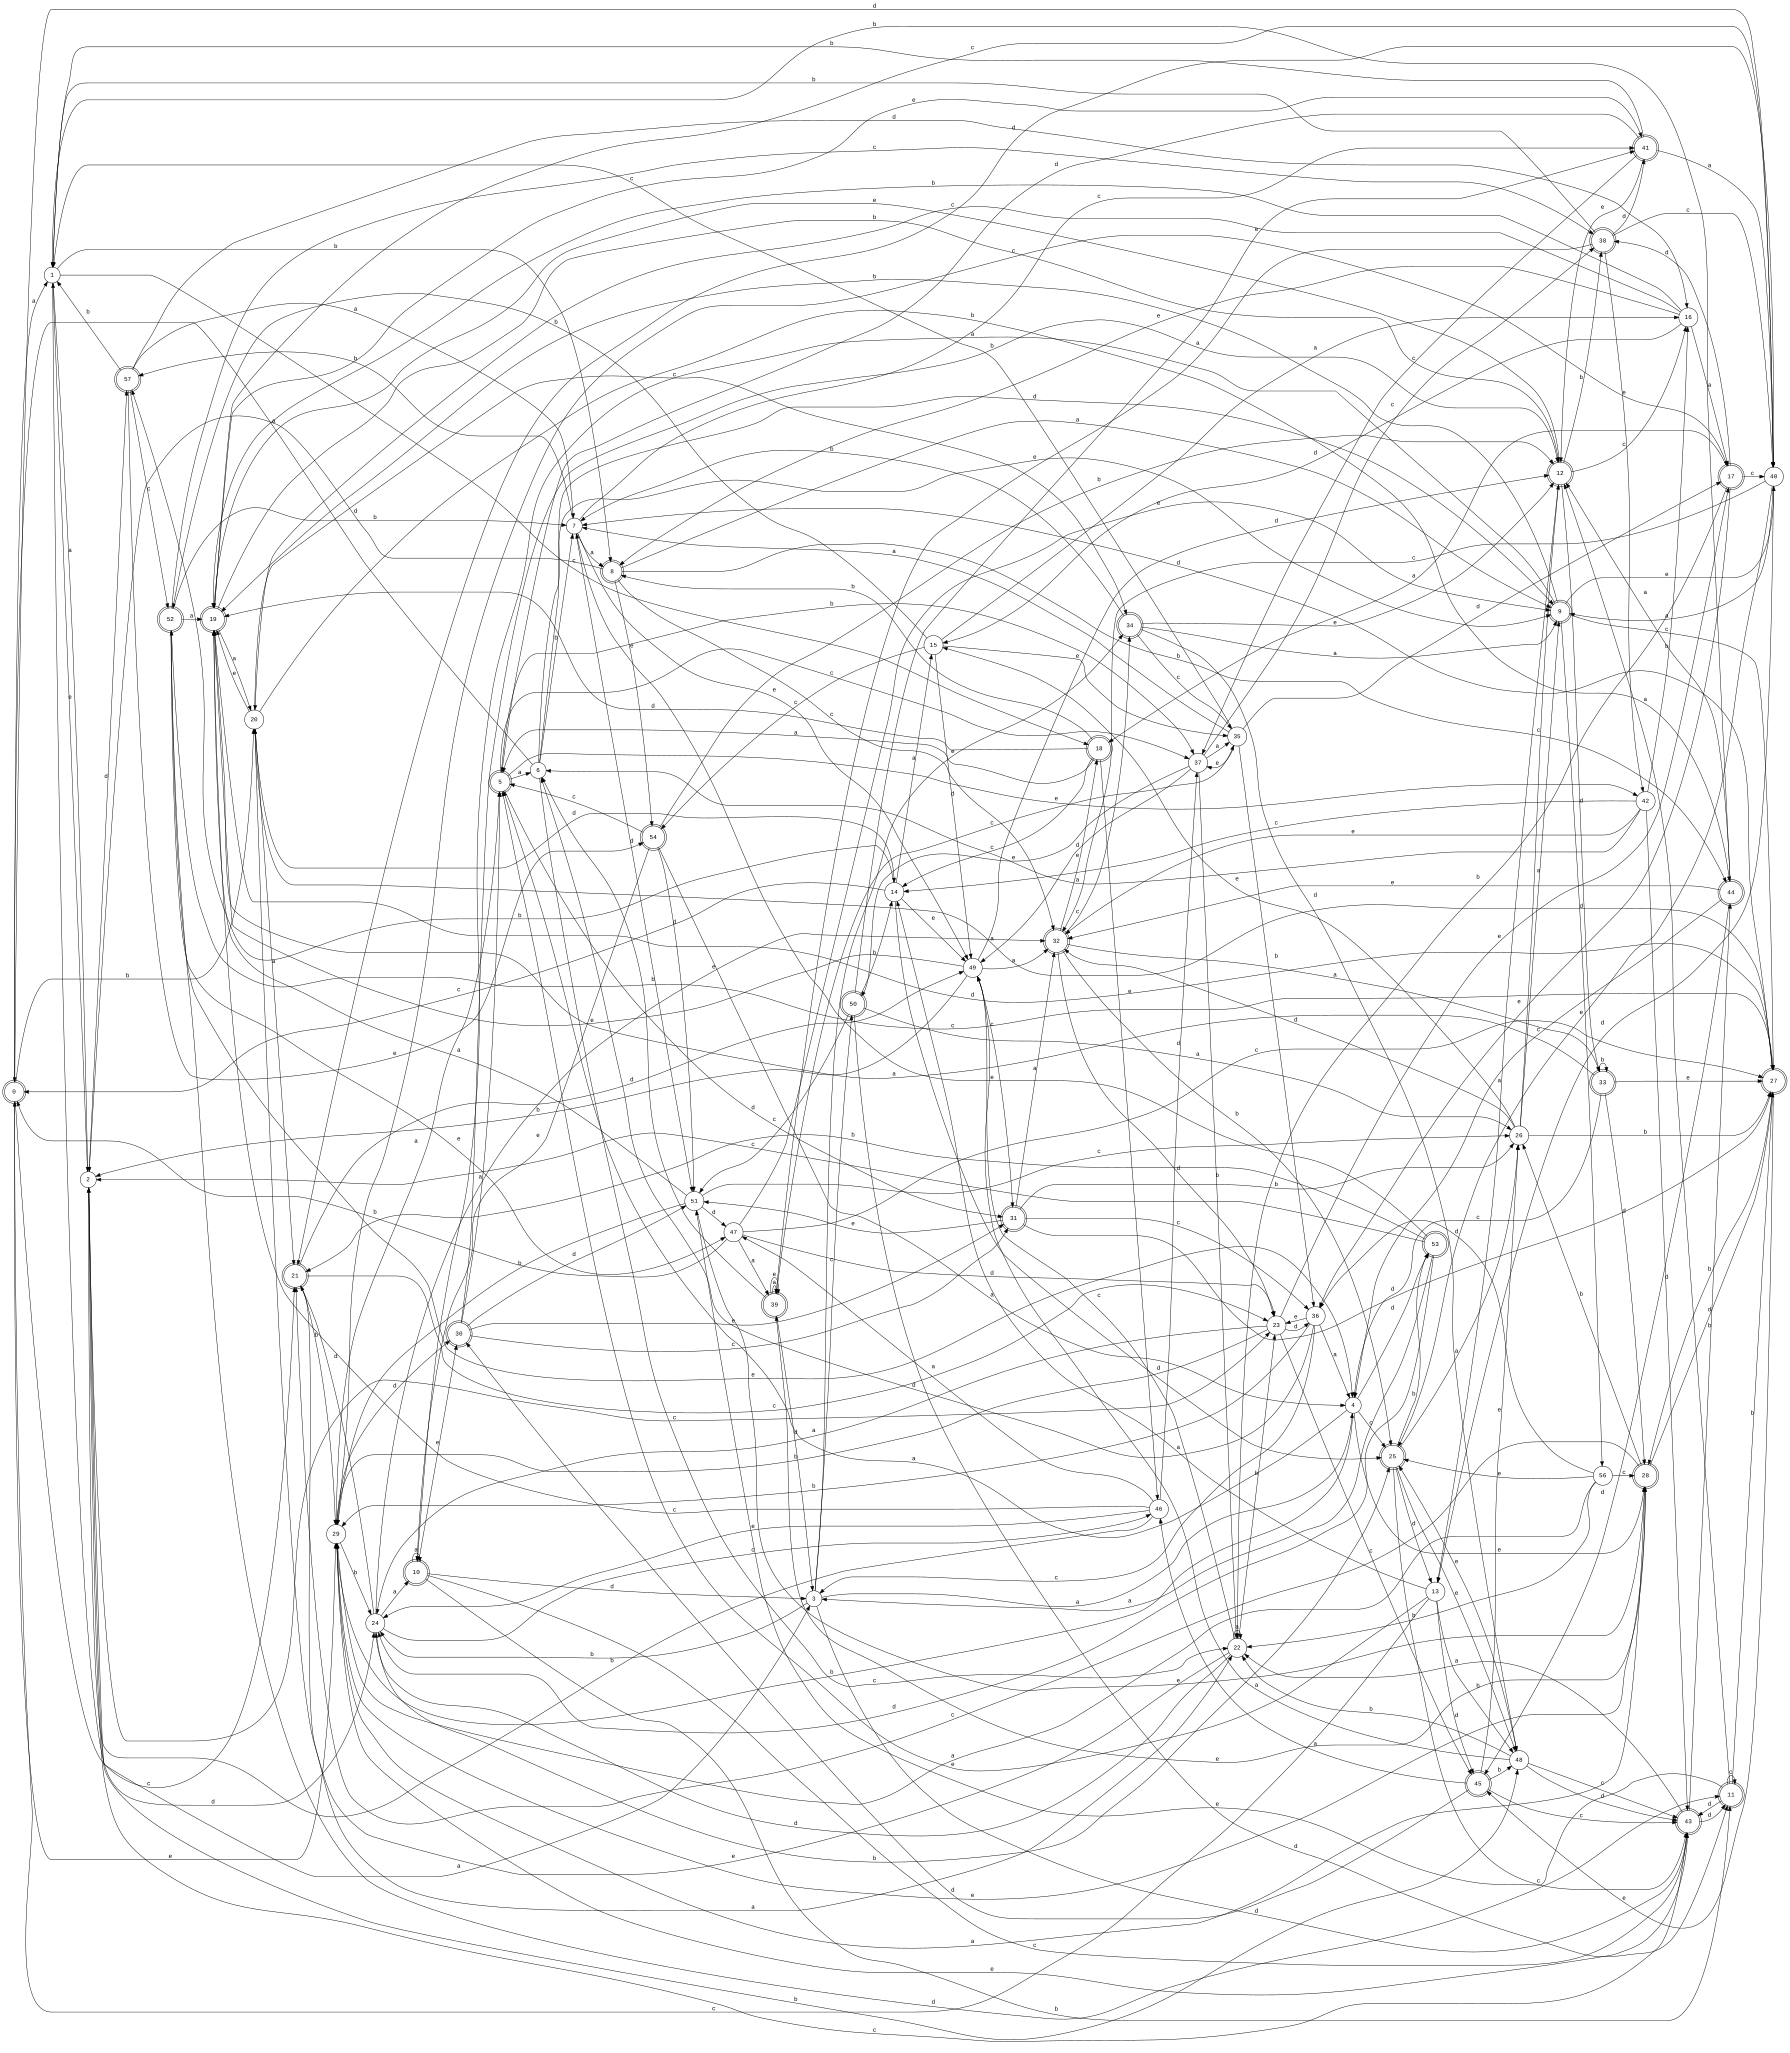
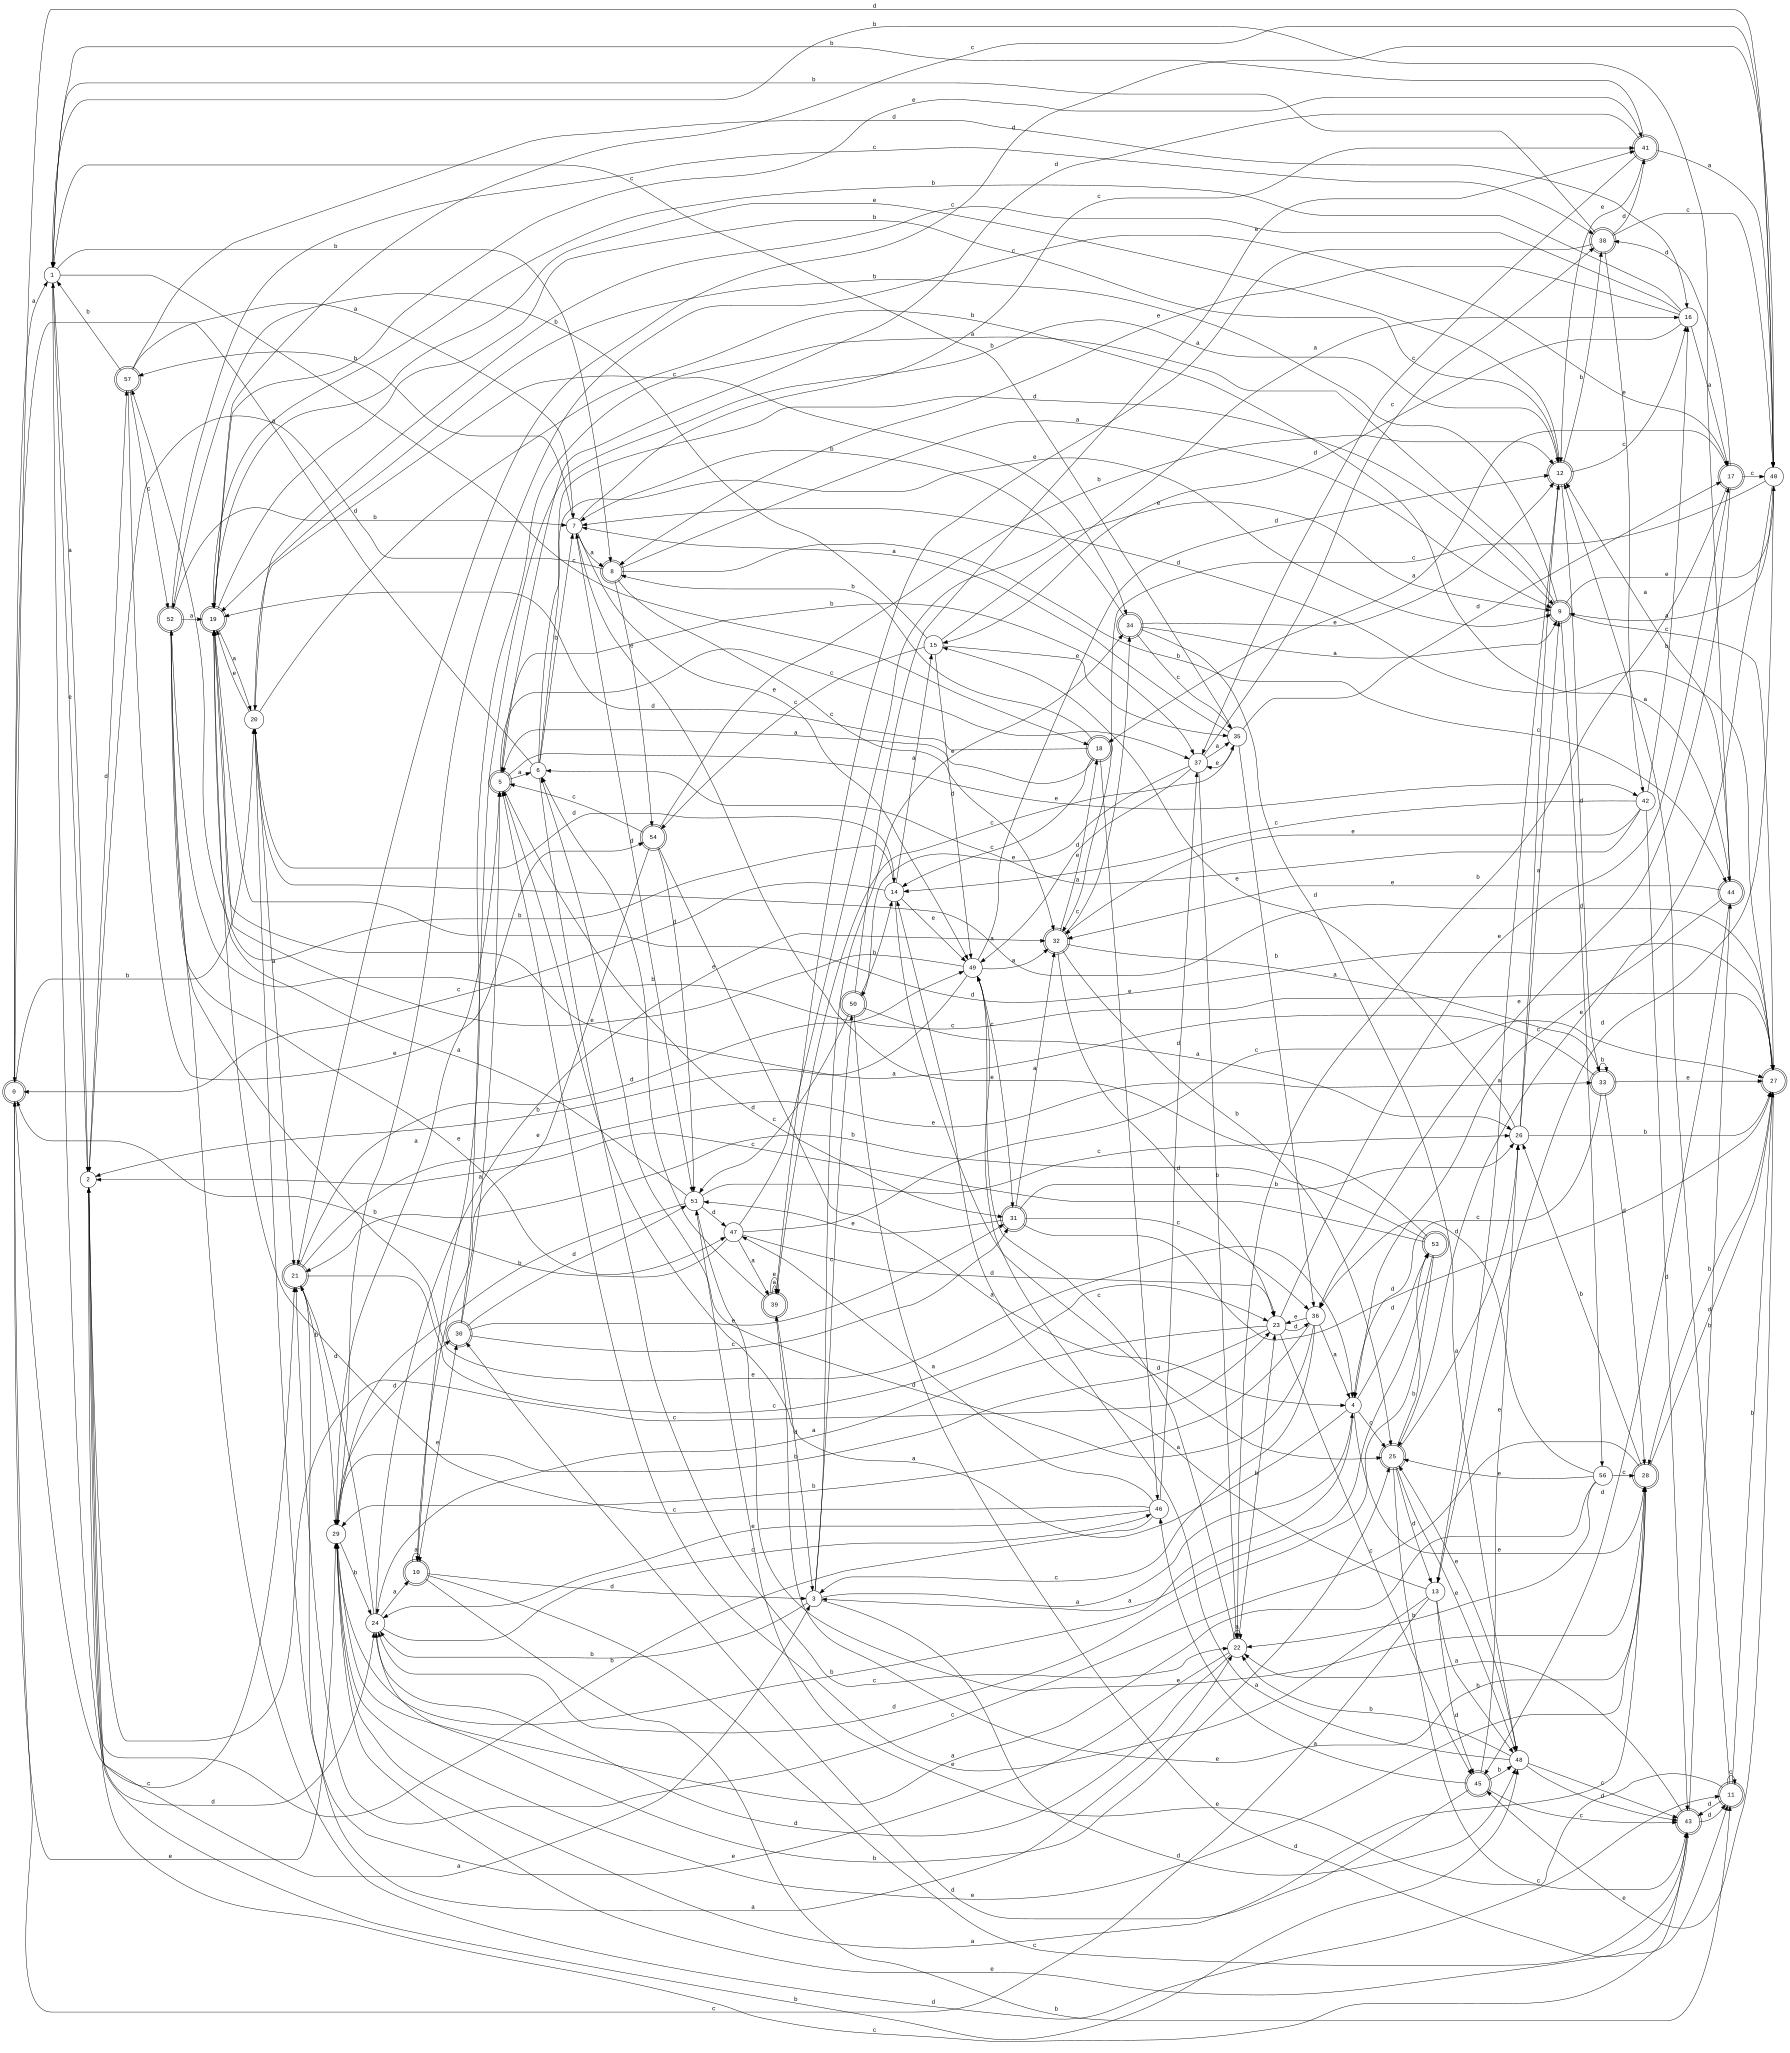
(1298, 1025) -> none
none -> (925, 1126)
(1211, 1906) -> (1138, 1847)
